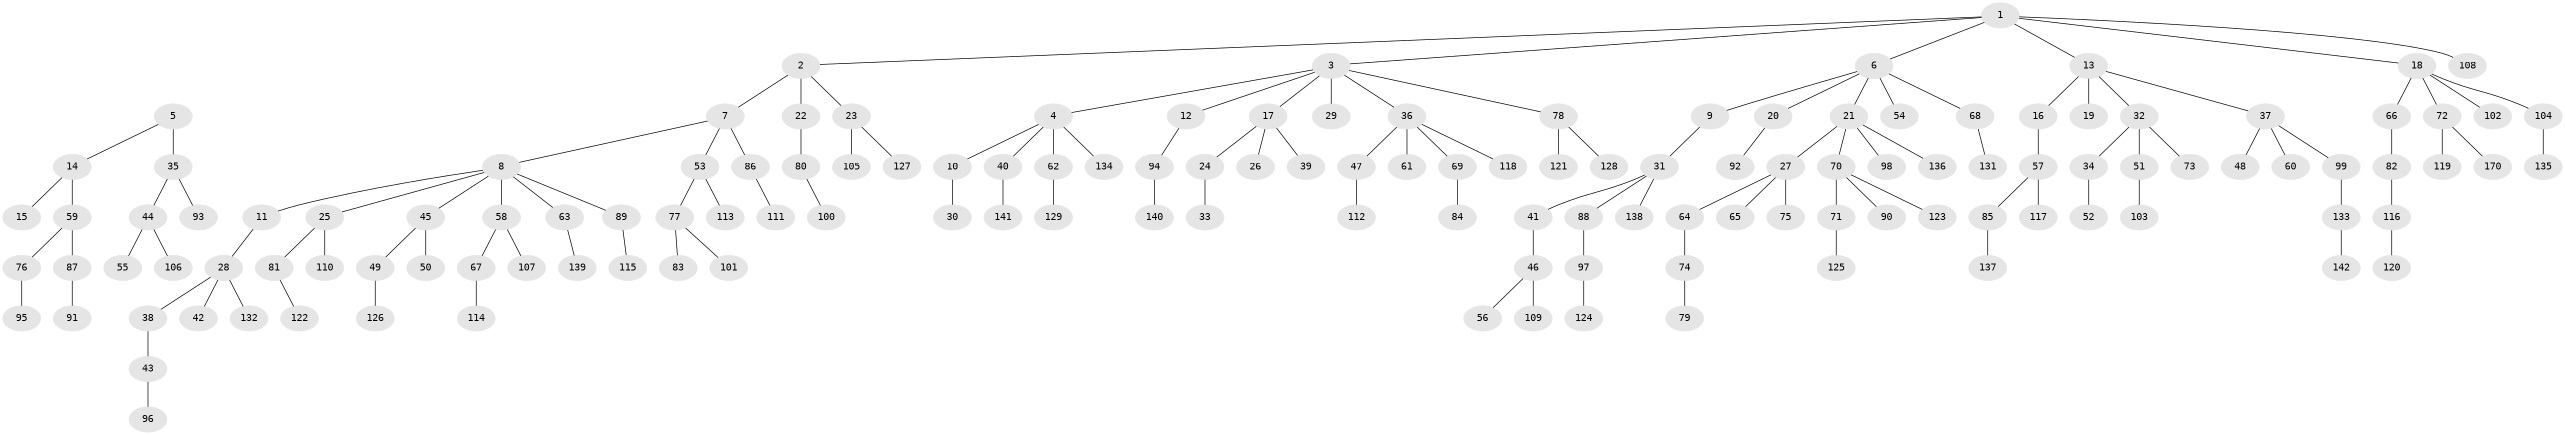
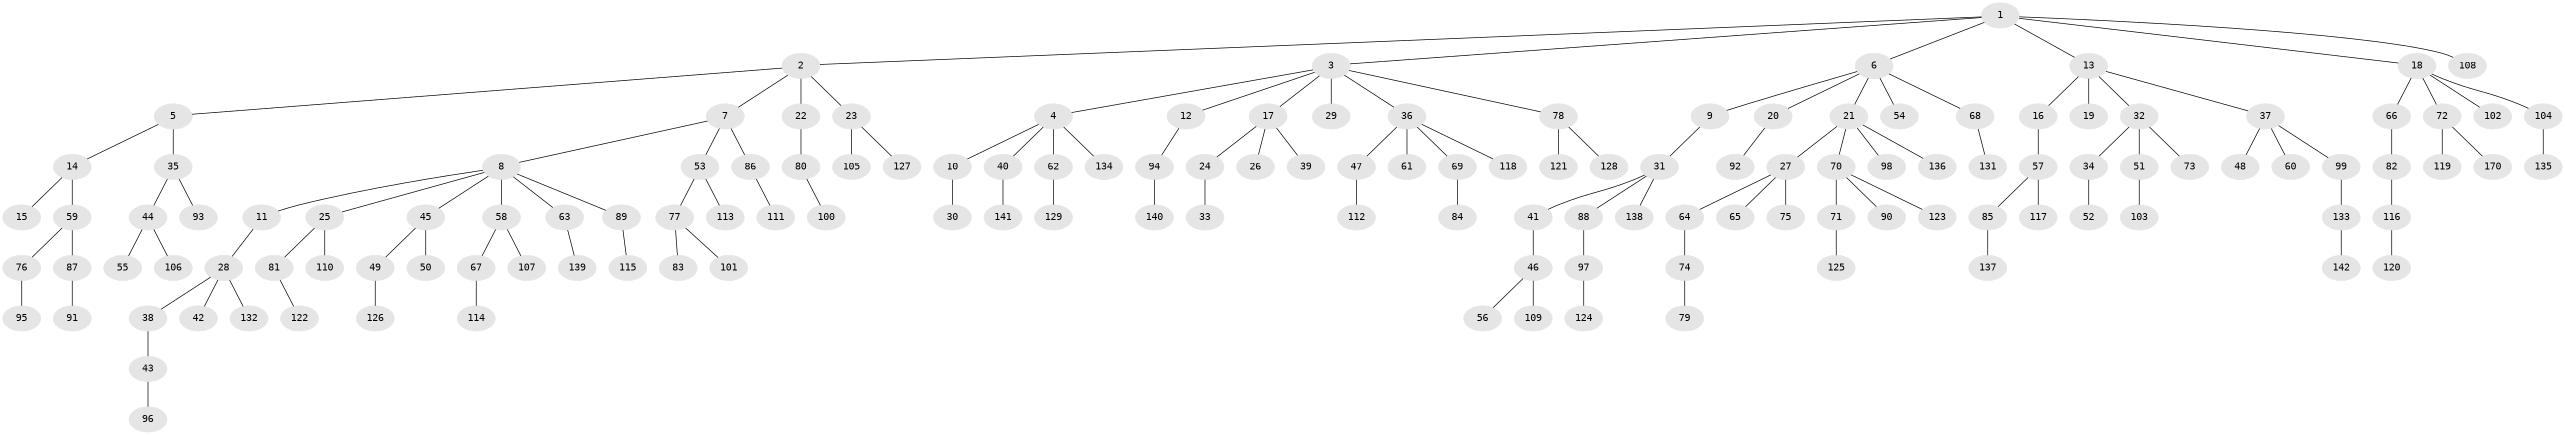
none -> (487, 91)
